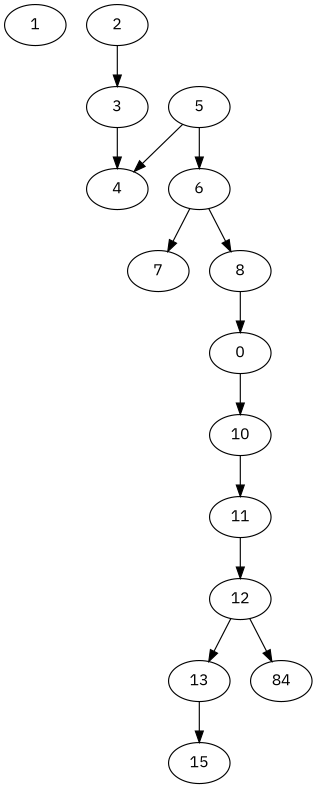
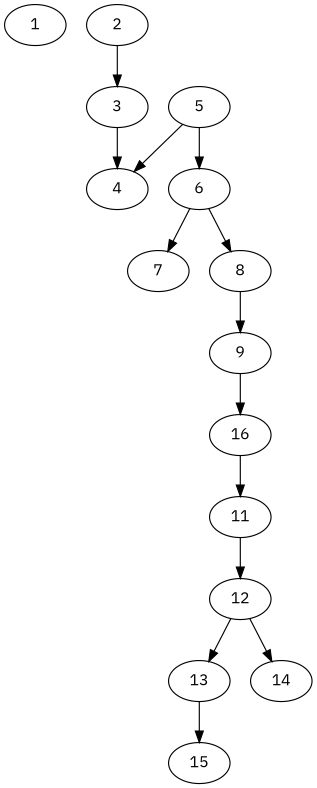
(240, 353) -> (240, 353)
(240, 435) -> (240, 435)
(281, 681) -> (281, 681)
